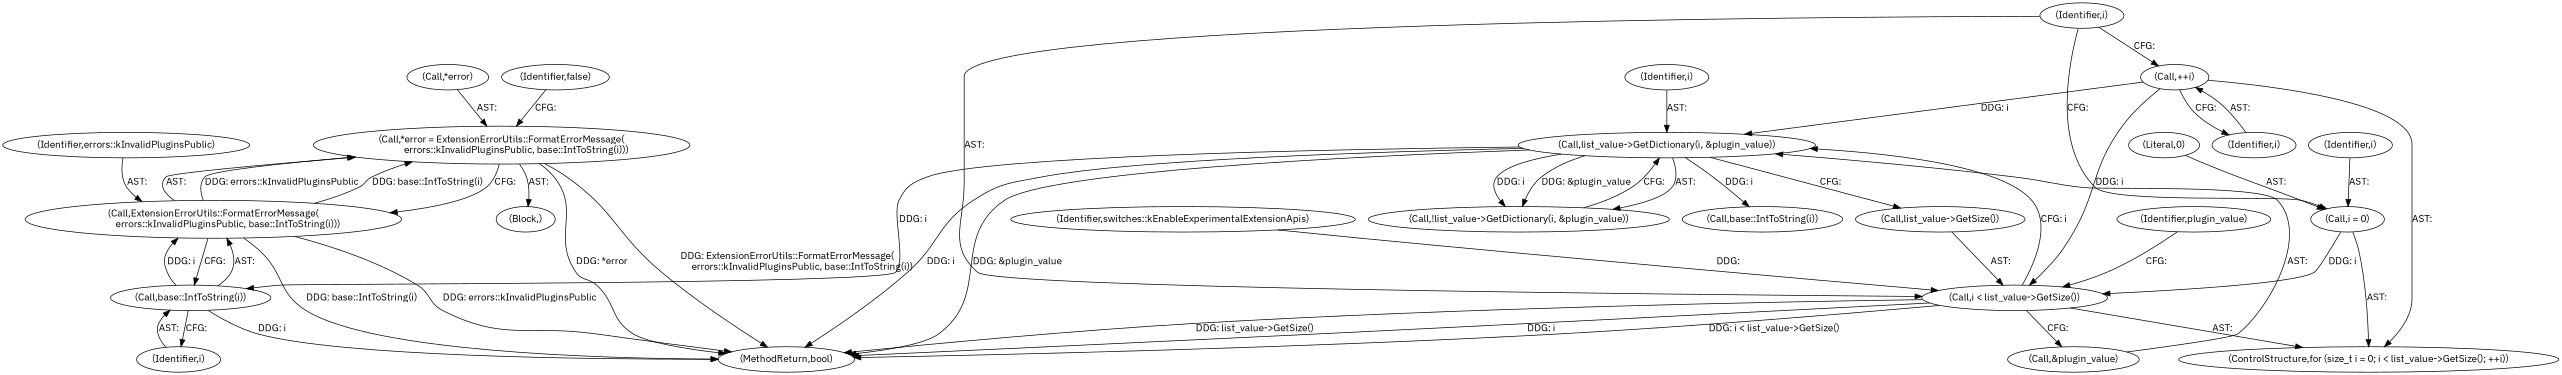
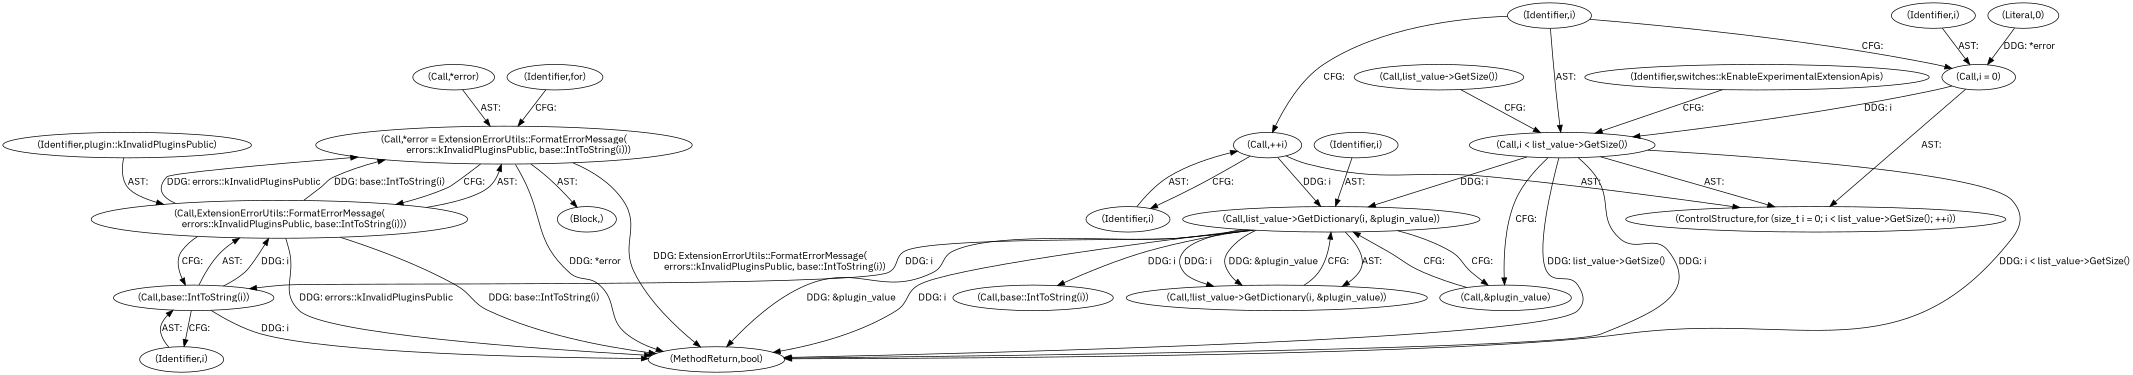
(555, 77) -> (555, 77)
(126, 145) -> (127, 145)
(2096, 177) -> none
(1802, 182) -> (1445, 248)
(2277, 182) -> (2029, 46)
(2054, 219) -> (1474, 182)
(2194, 219) -> none
(1730, 262) -> (1695, 108)
(2002, 262) -> (1516, 108)
(2299, 262) -> (1435, 262)
